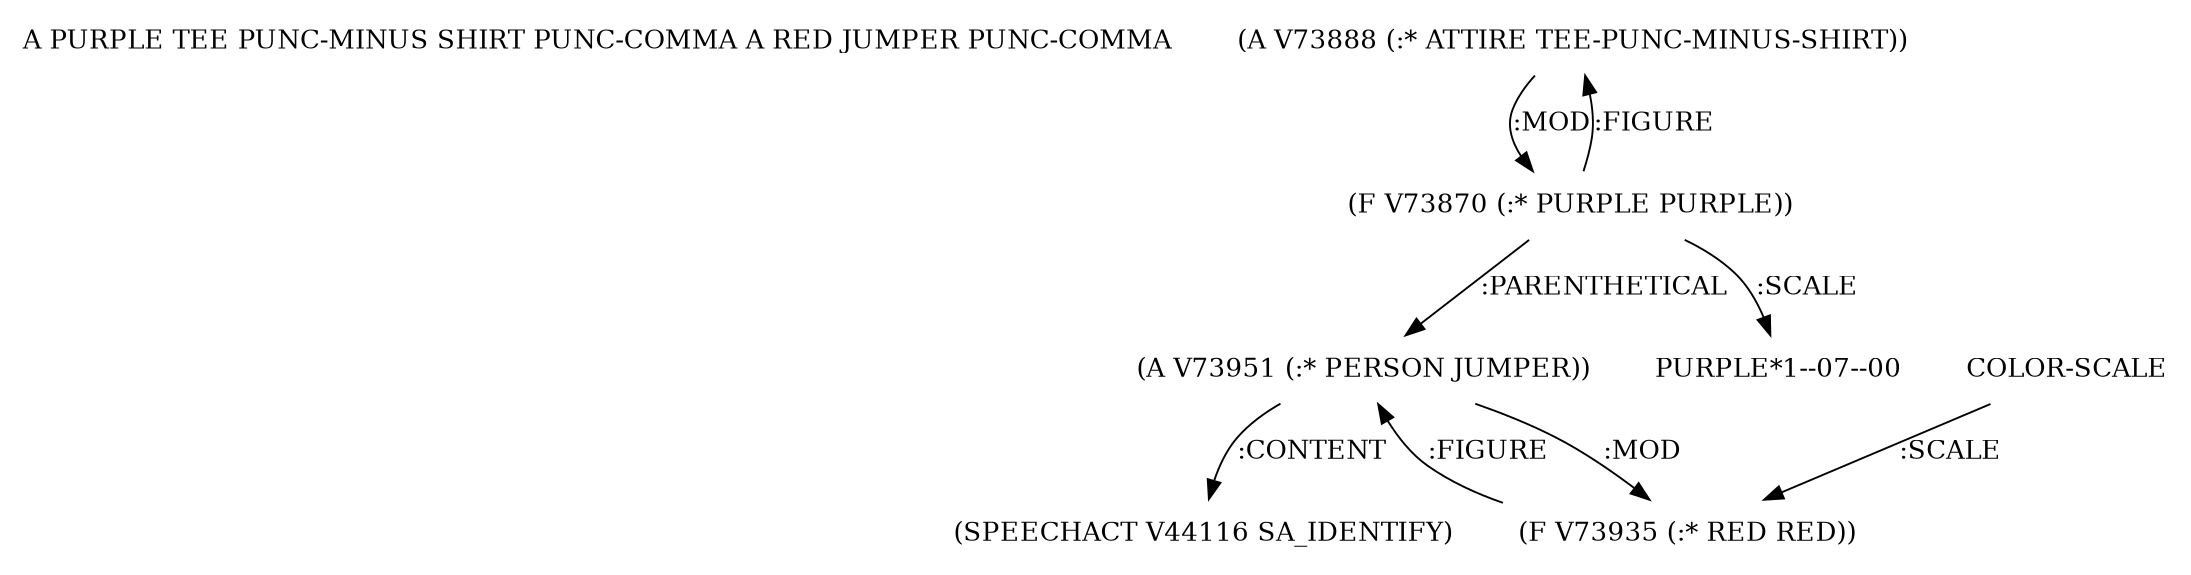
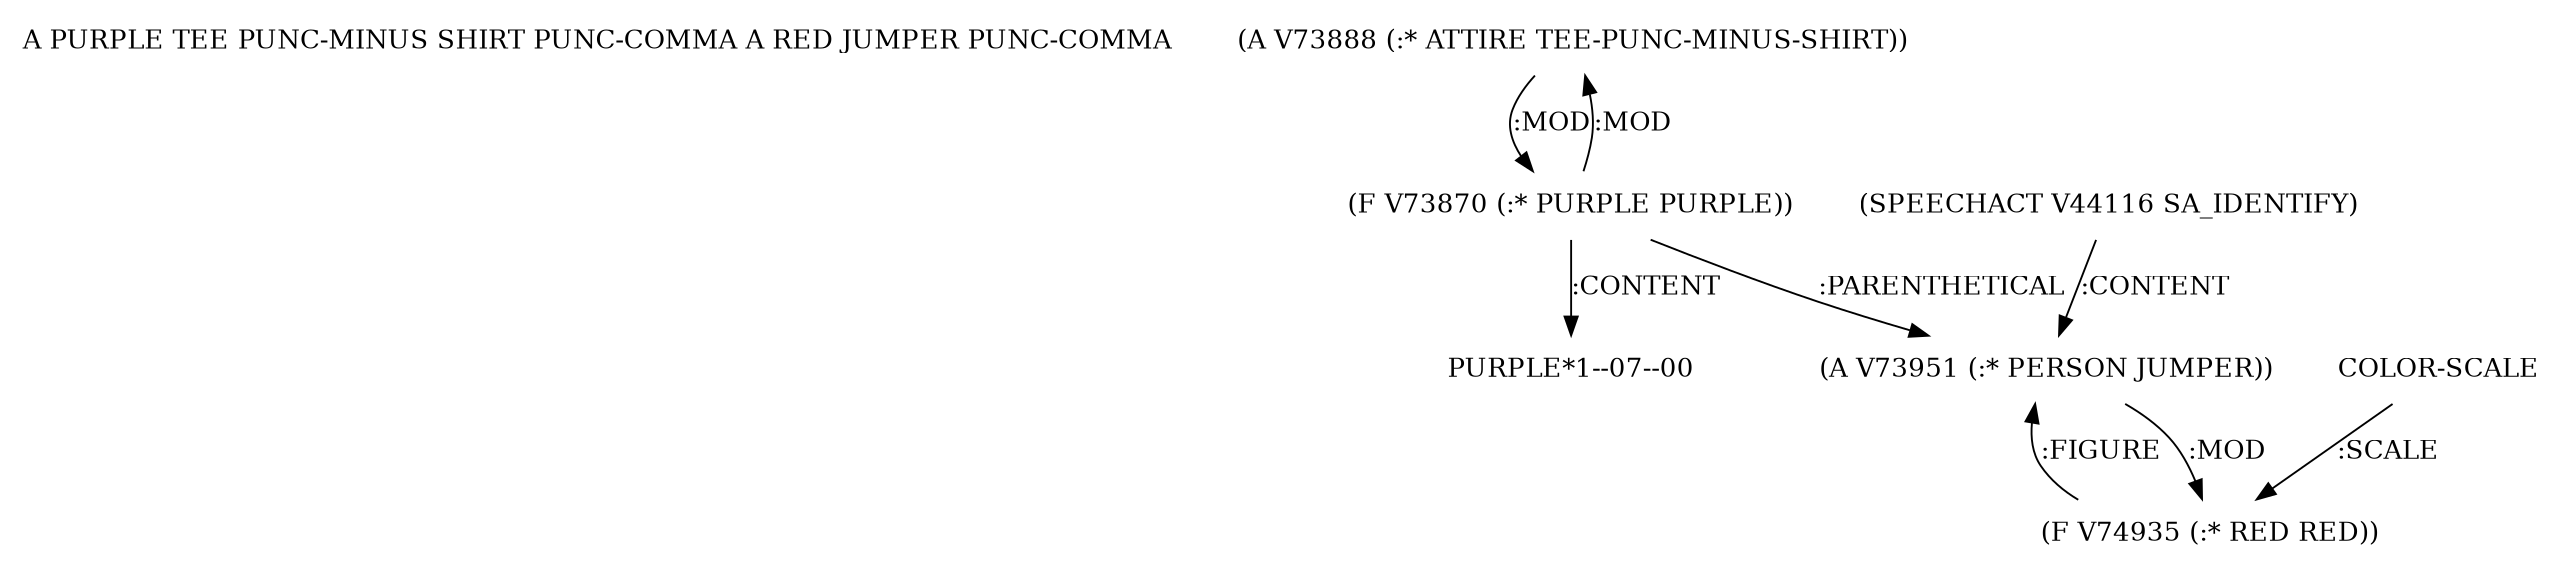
(1654, 124) -> (1633, 124)
(1808, 288) -> (1646, 288)
(1239, 435) -> (2081, 279)
(1688, 534) -> (2211, 534)
